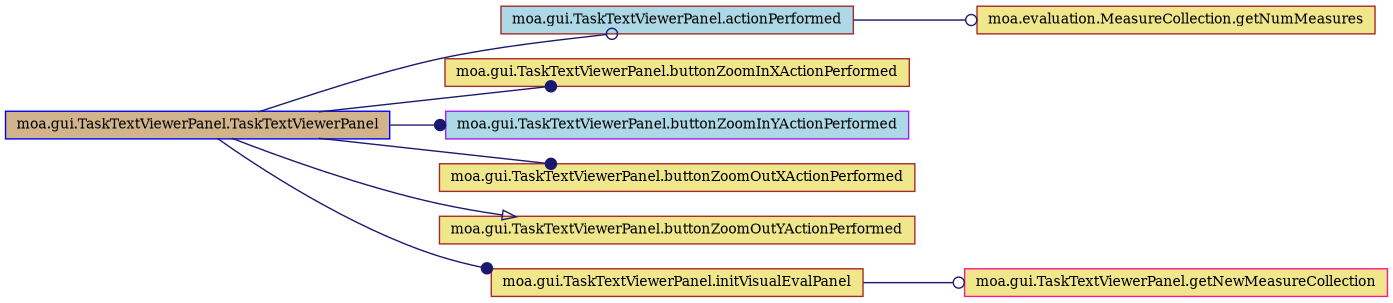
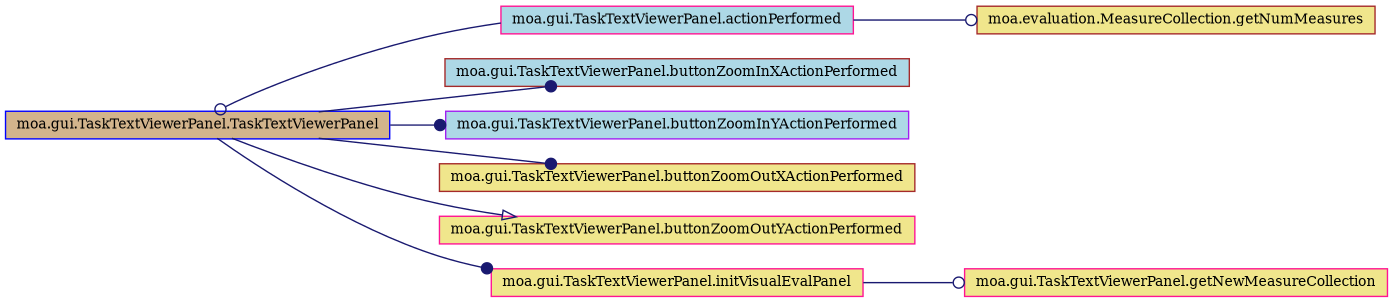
(677, 20) -> (677, 20)
(430, 61) -> (360, 55)
(677, 73) -> (677, 73)
(677, 230) -> (677, 230)
(677, 283) -> (677, 283)
